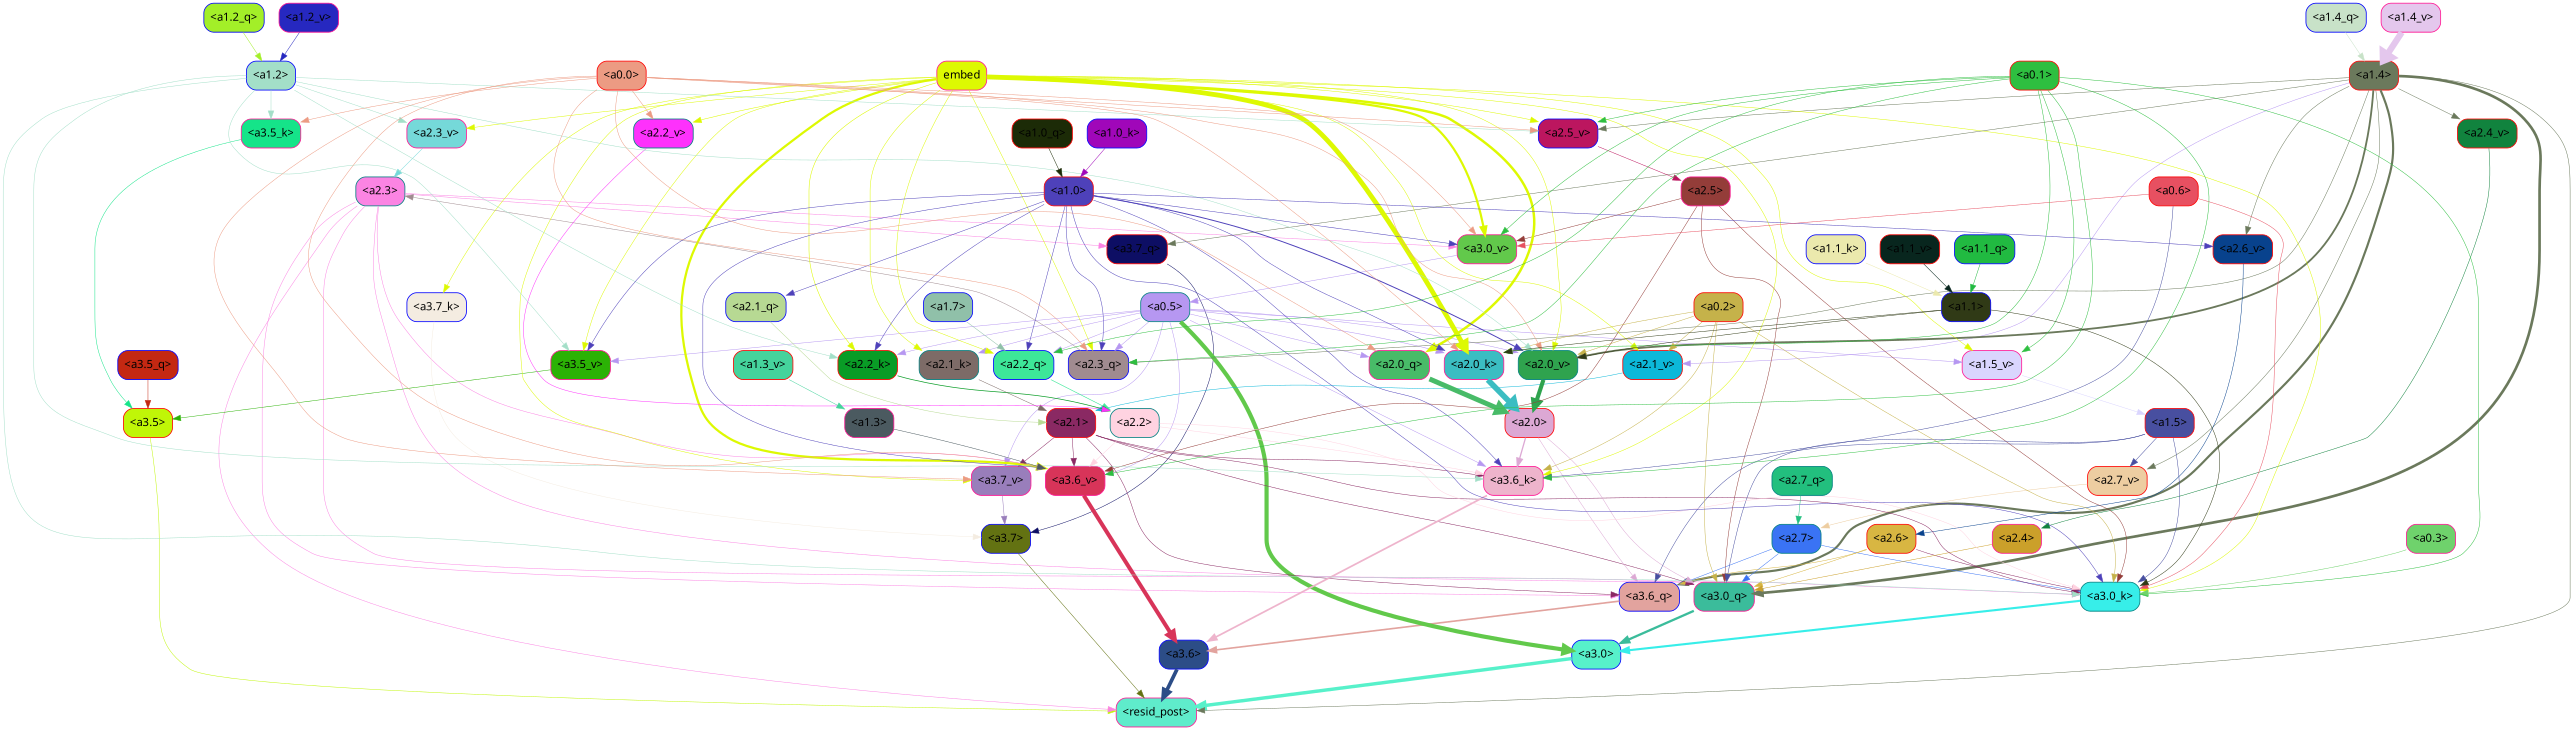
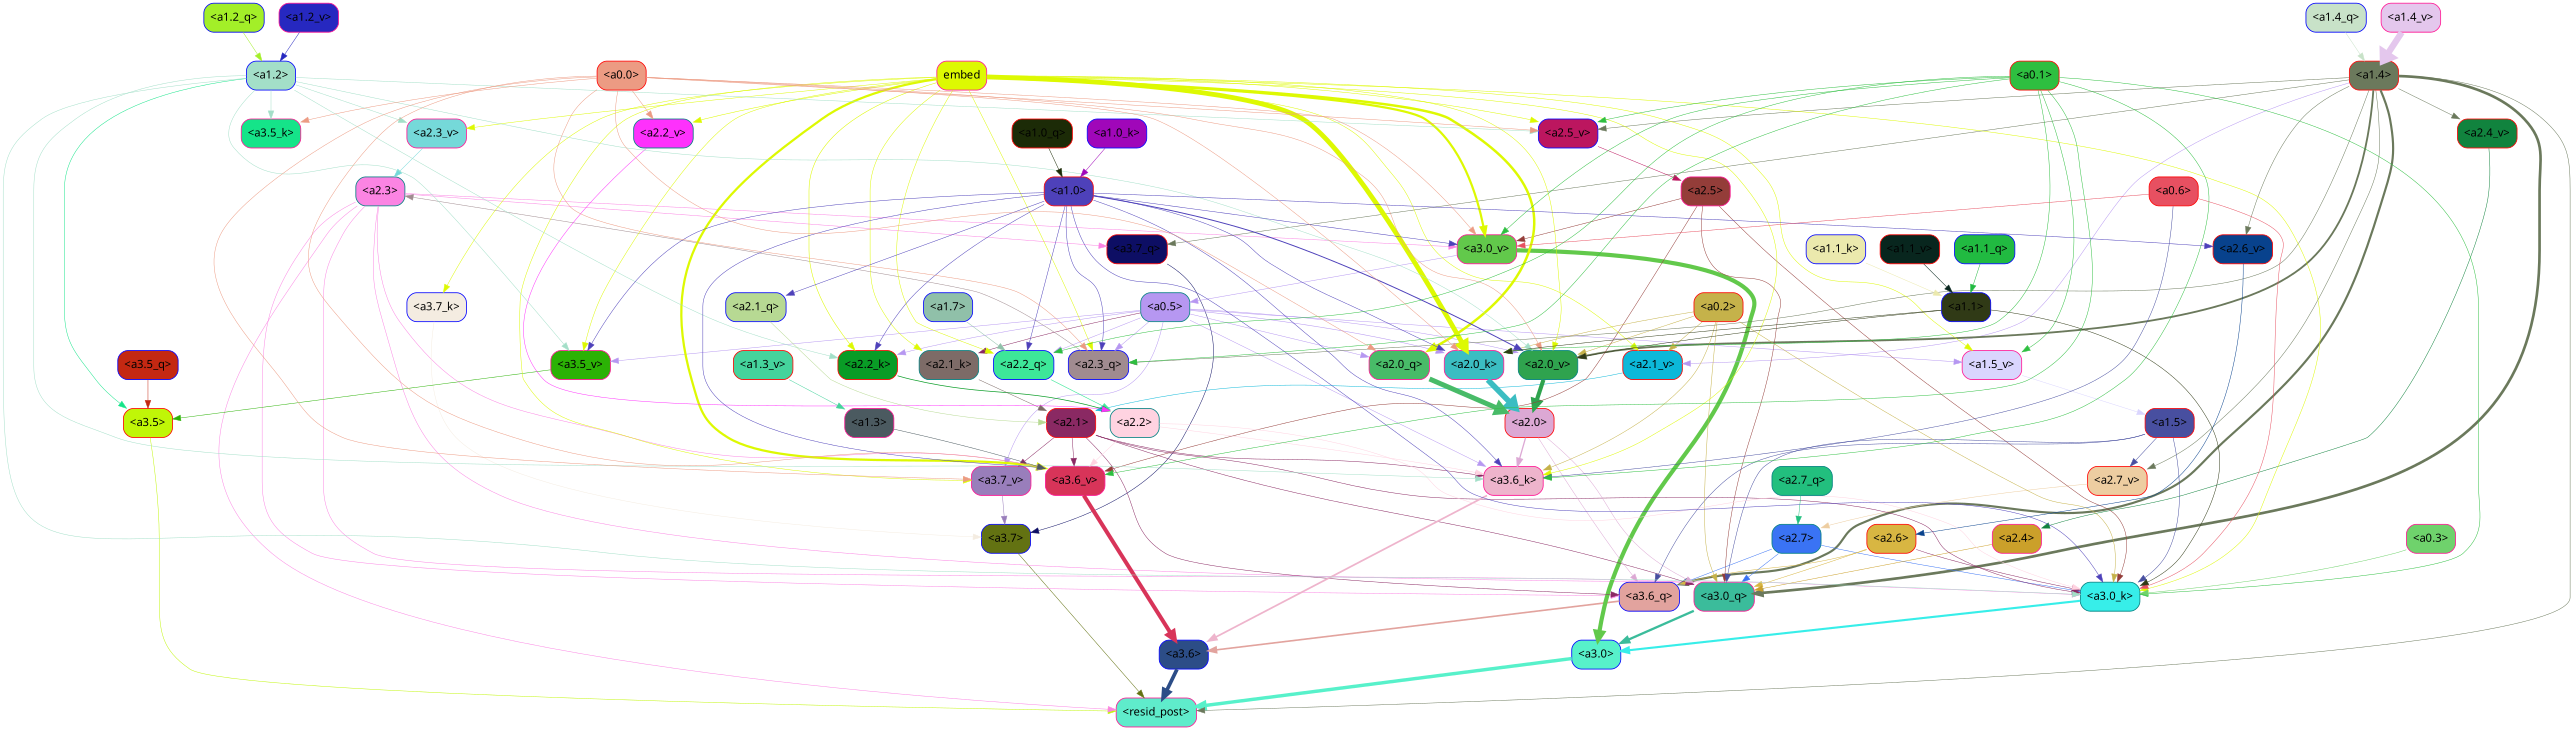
(98, 232) -> (64, 191)
(1075, 327) -> (1075, 327)
(1176, 412) -> none
(1279, 564) -> (1752, 314)
